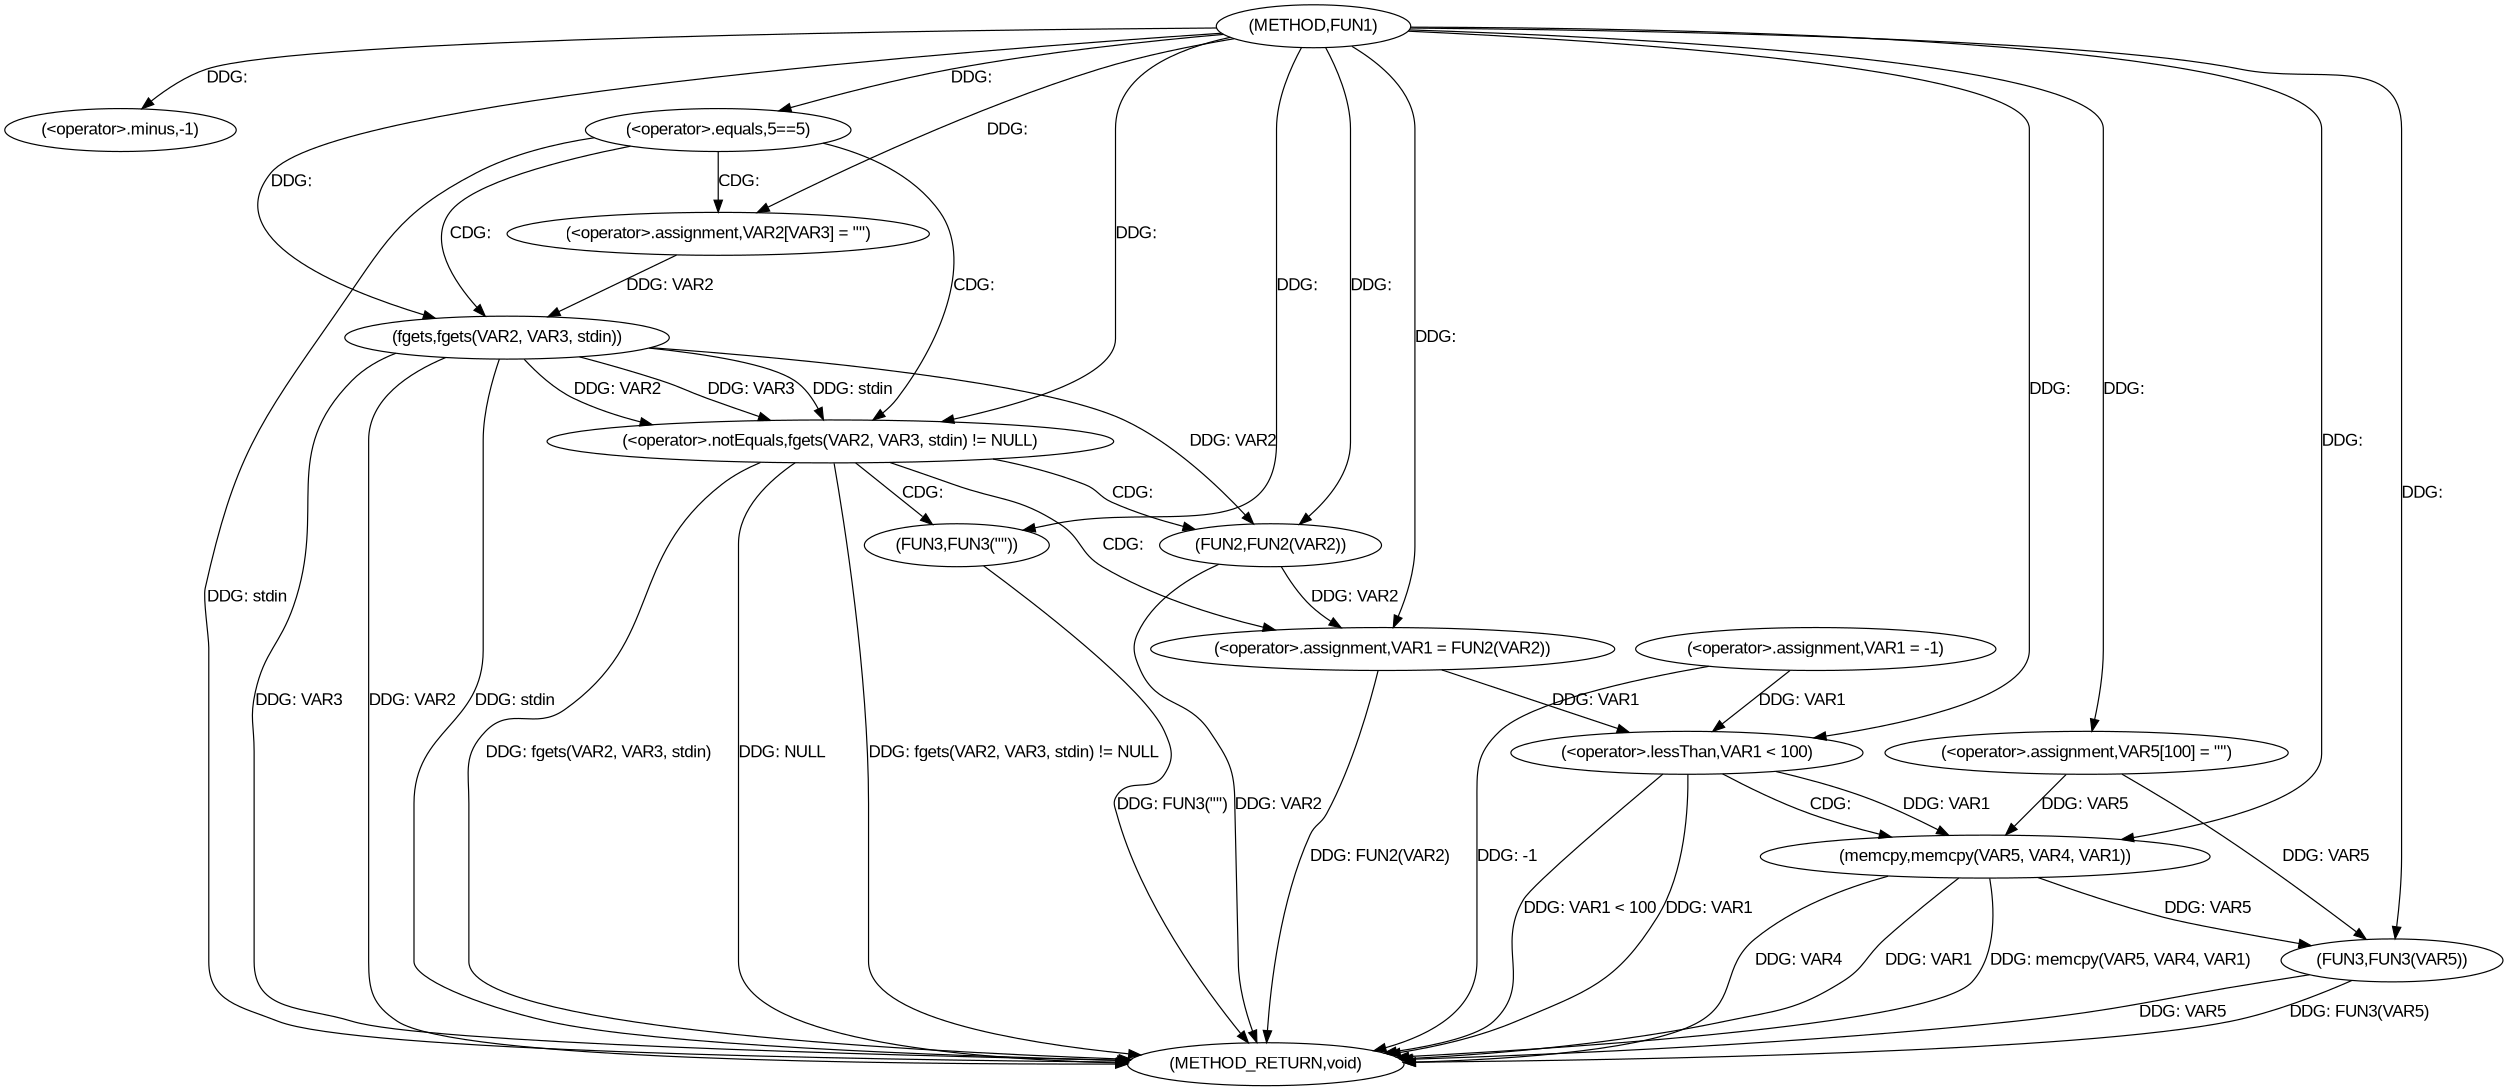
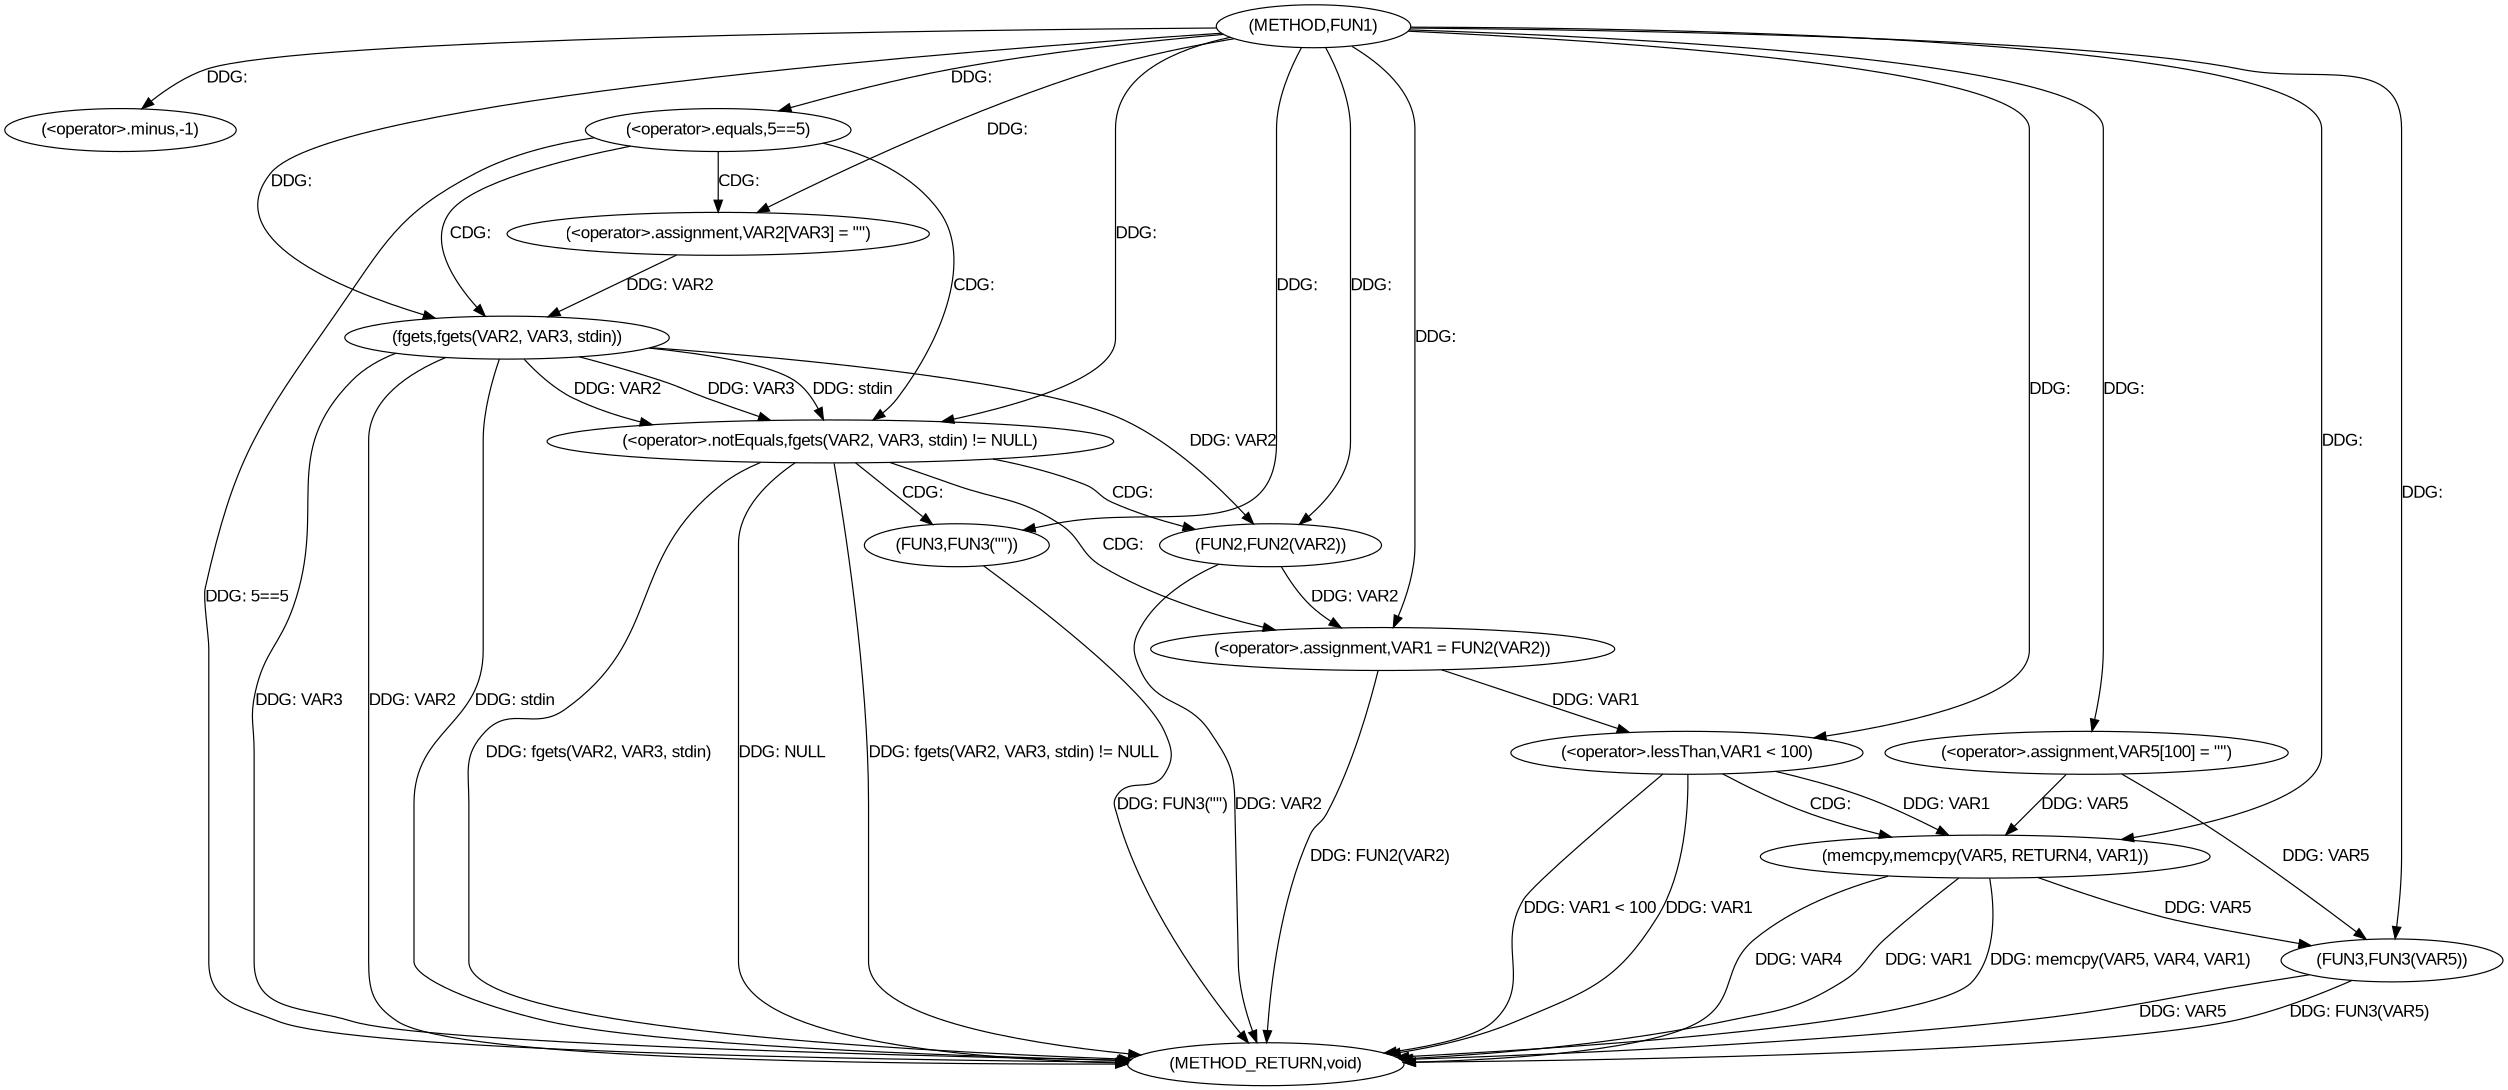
(247, 597) -> (247, 597)
(1816, 649) -> none
(1985, 857) -> (1985, 857)
